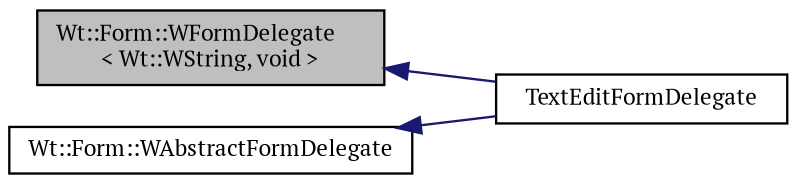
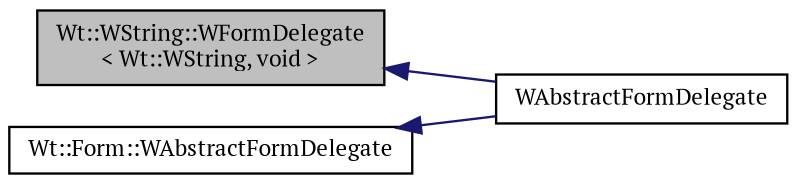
(211, 48) -> (211, 48)
(642, 99) -> (642, 99)
